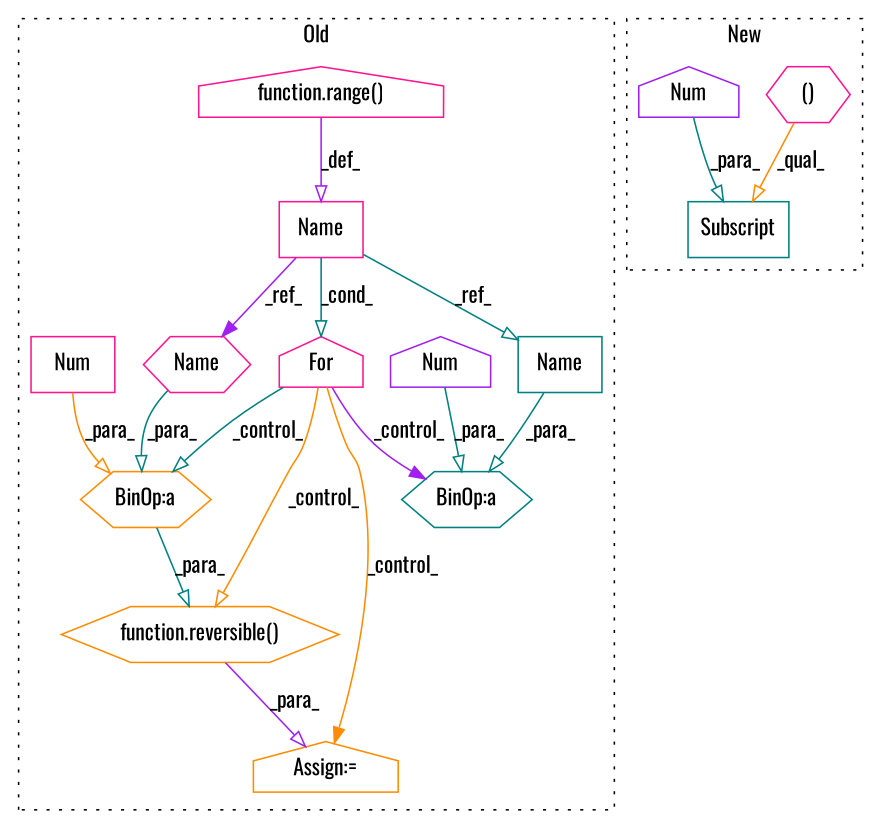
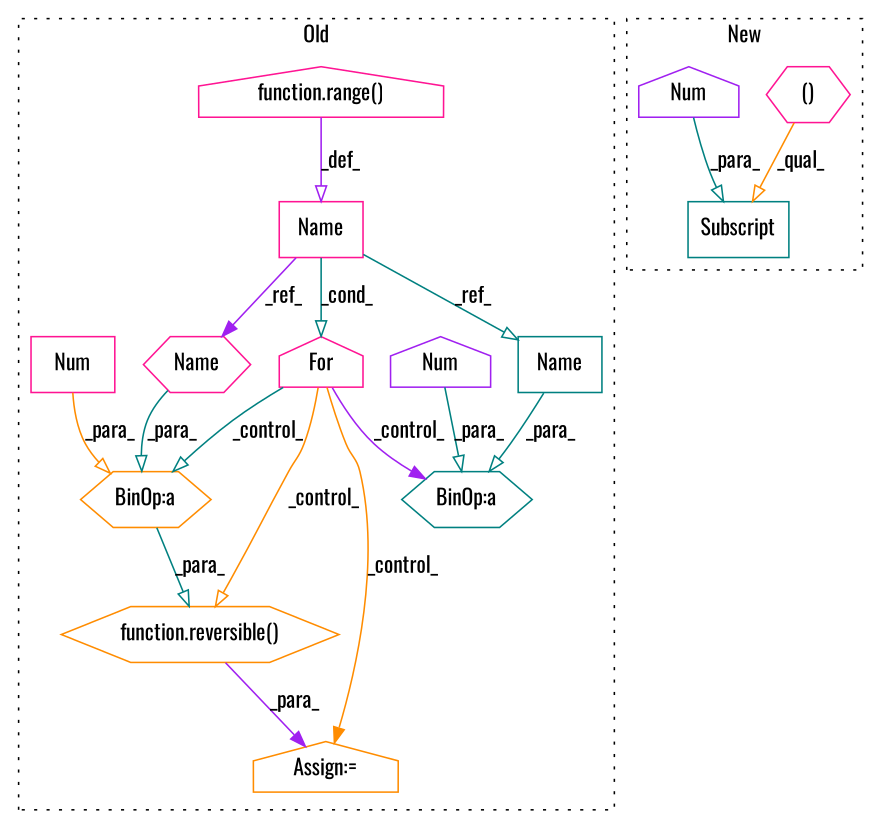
(260, 699) -> (260, 699)
